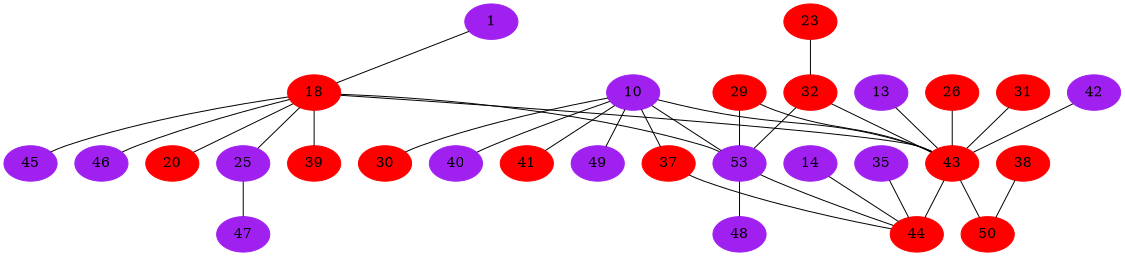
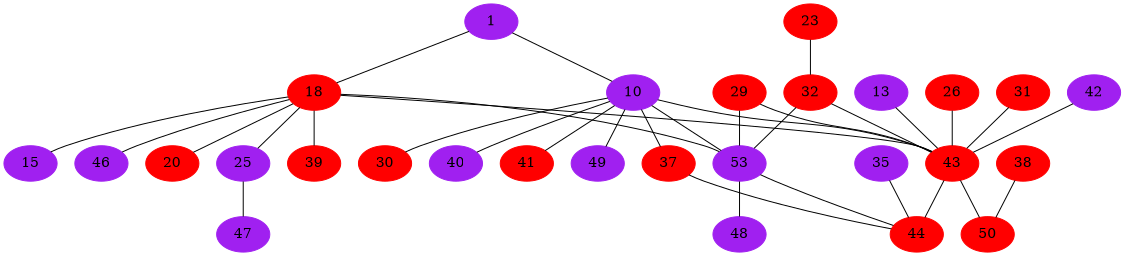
none -> (562, 57)
(31, 163) -> (31, 163)
(810, 163) -> none
